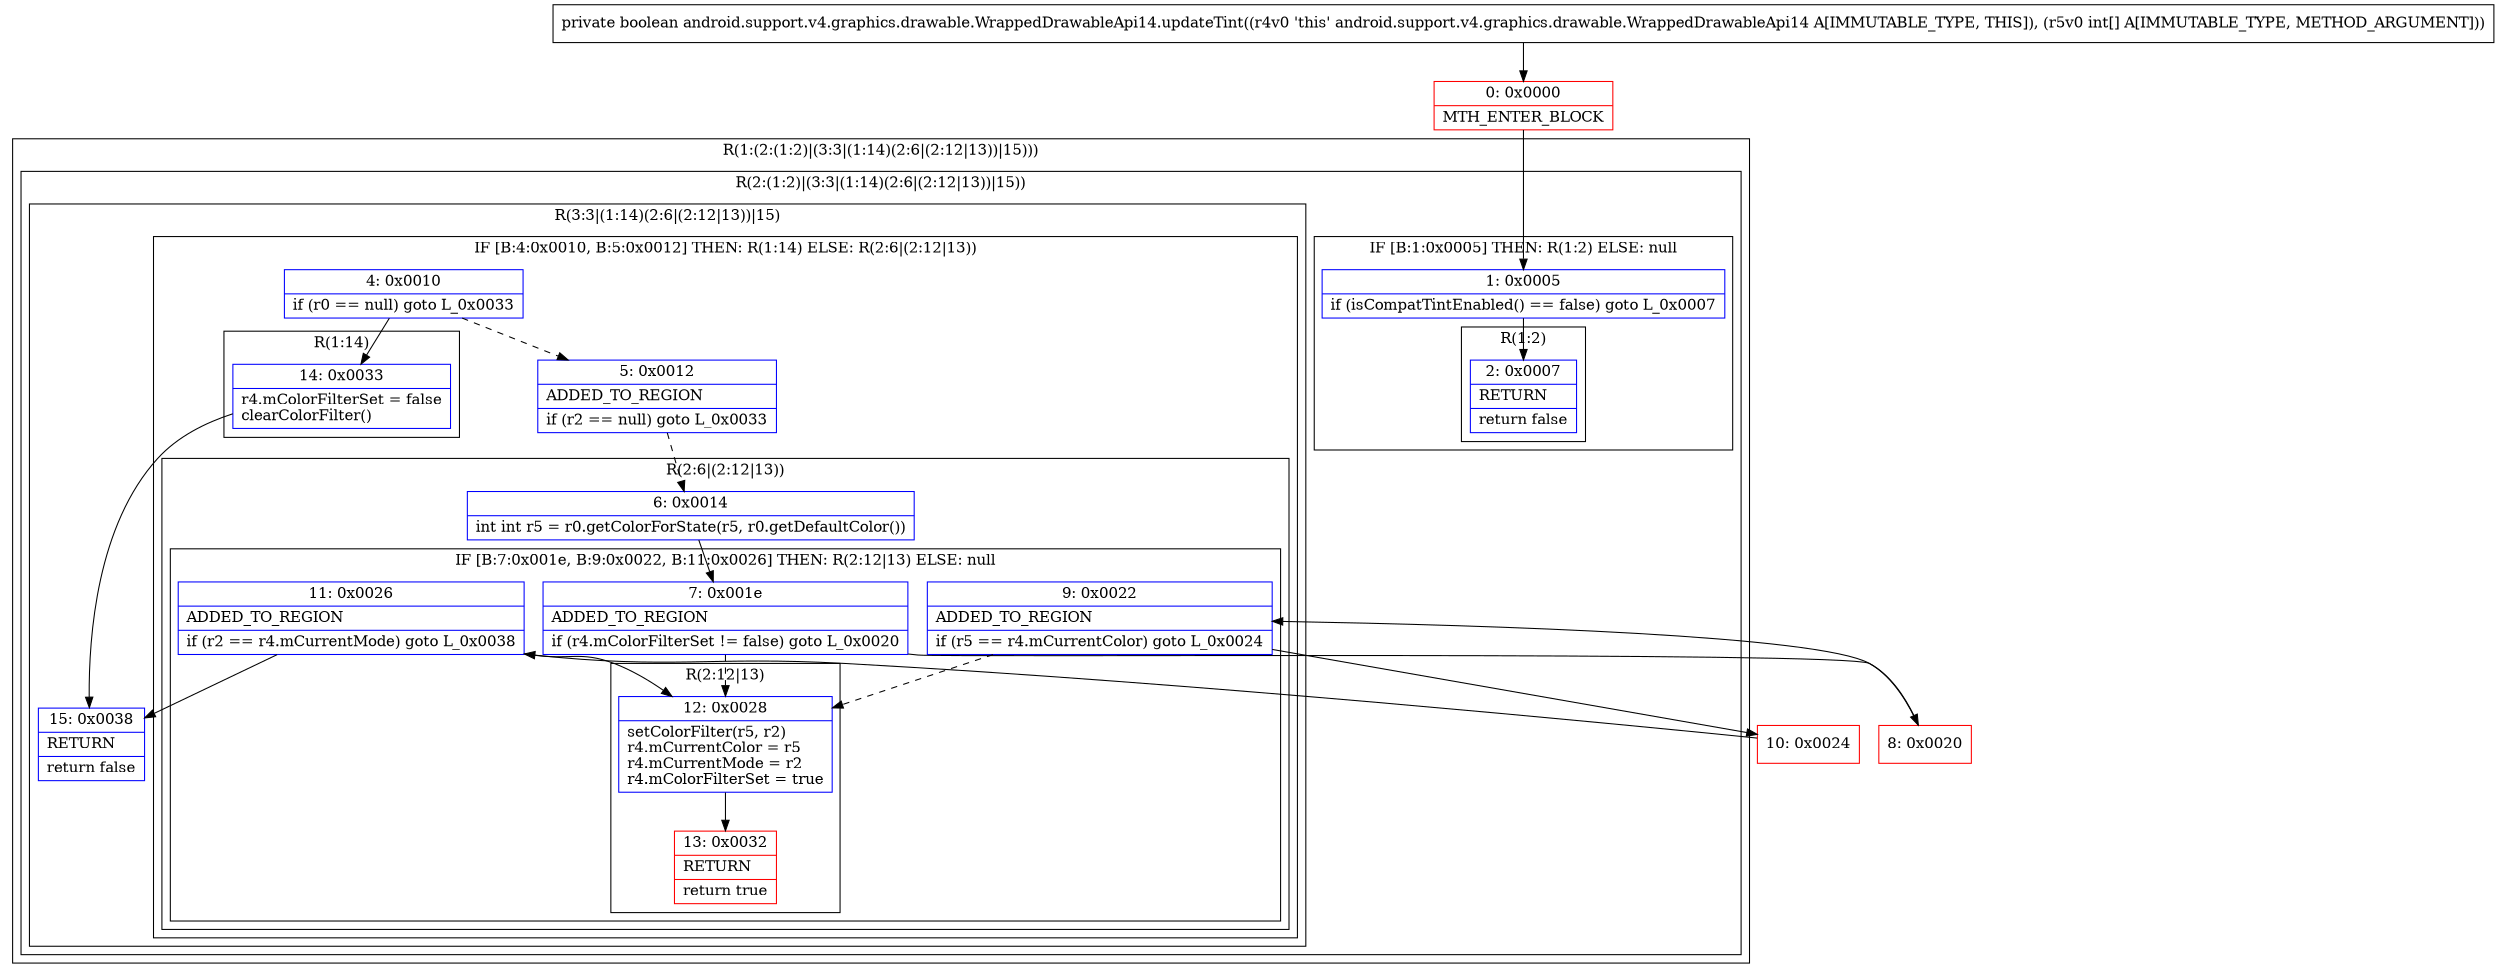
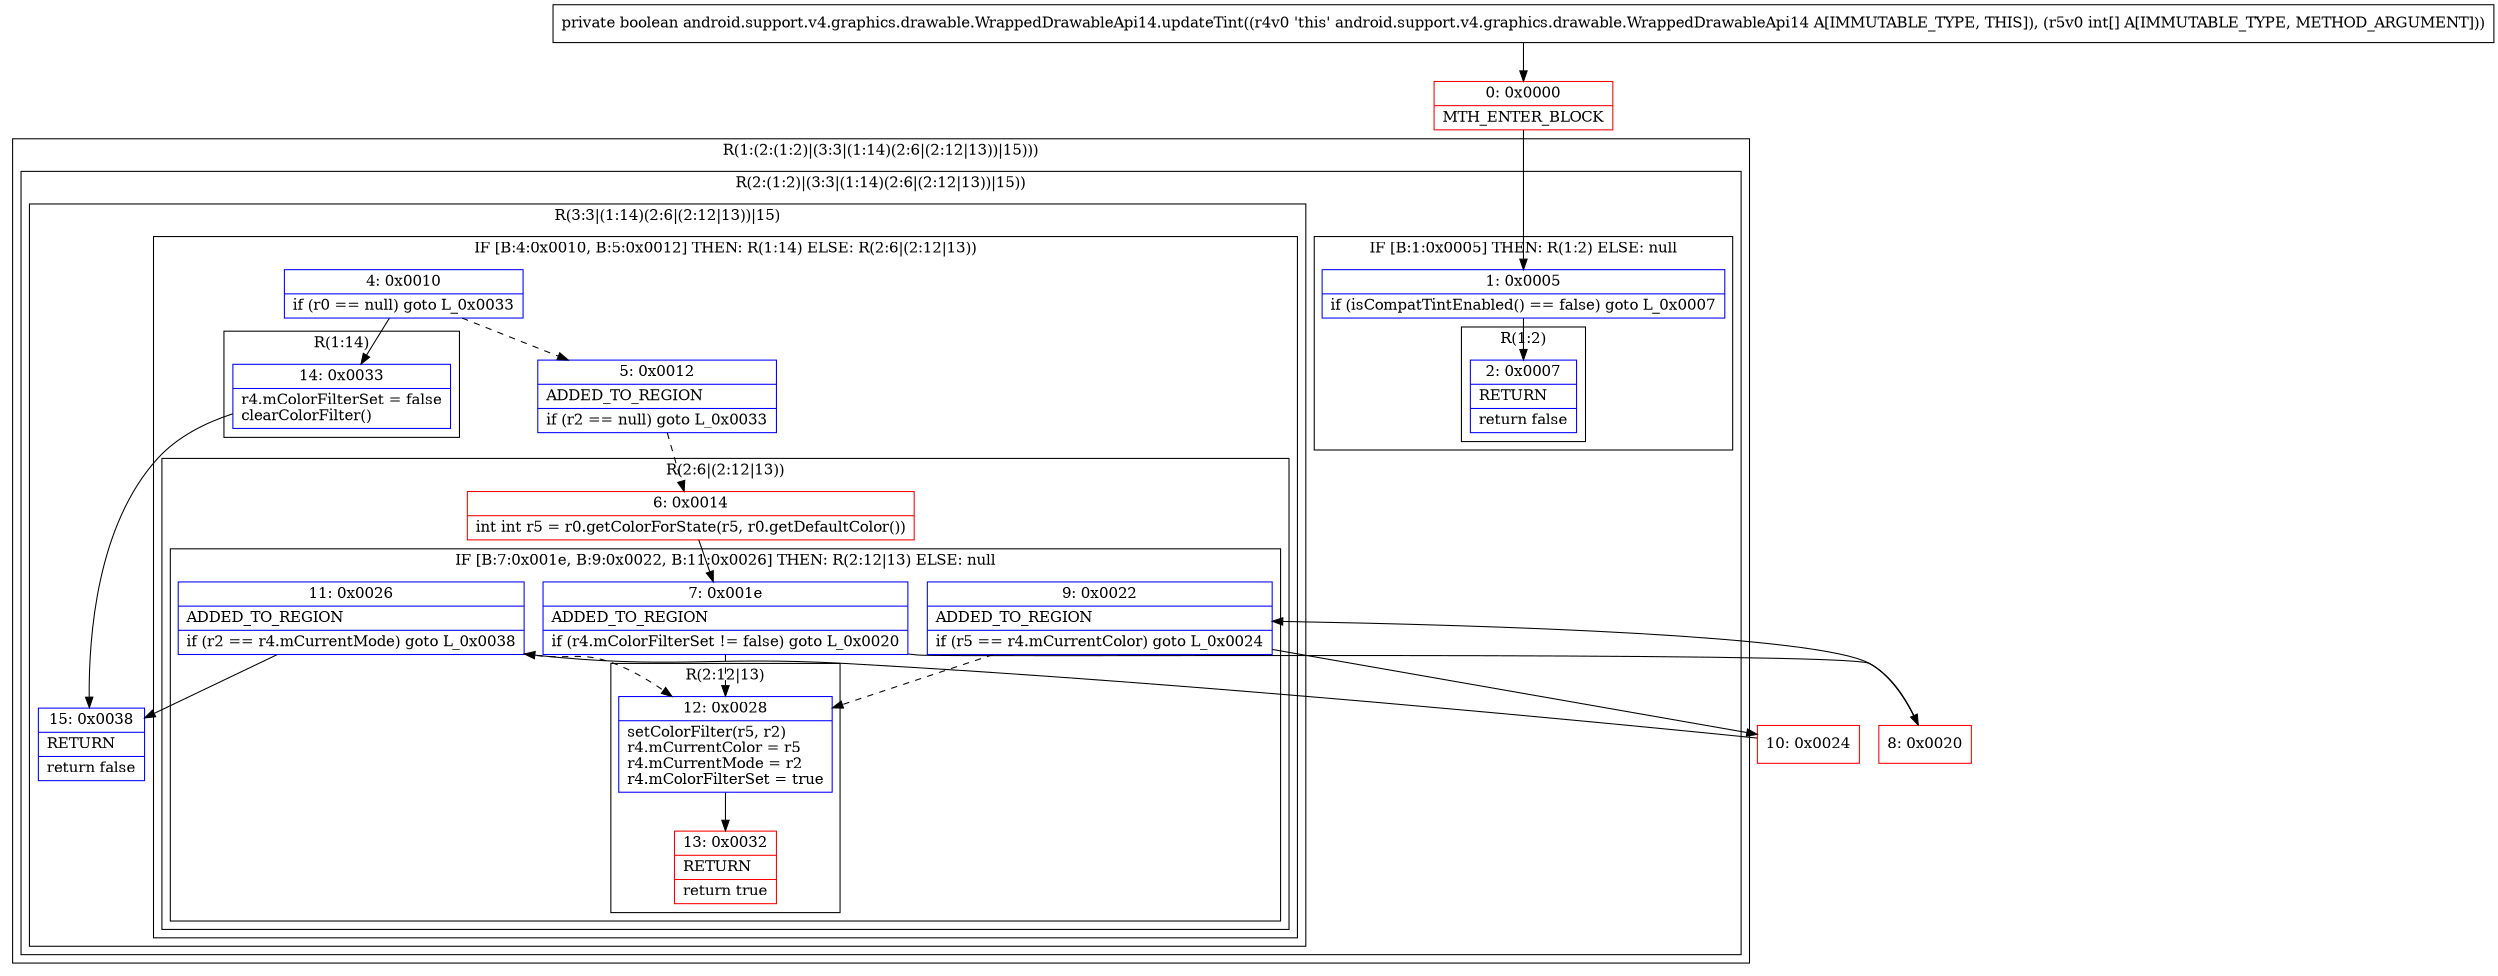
(691, 516) -> (691, 516)
(629, 670) -> (629, 670)
